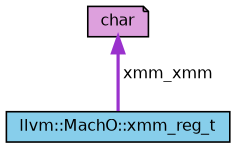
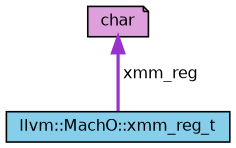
(166, 74) -> (158, 74)
